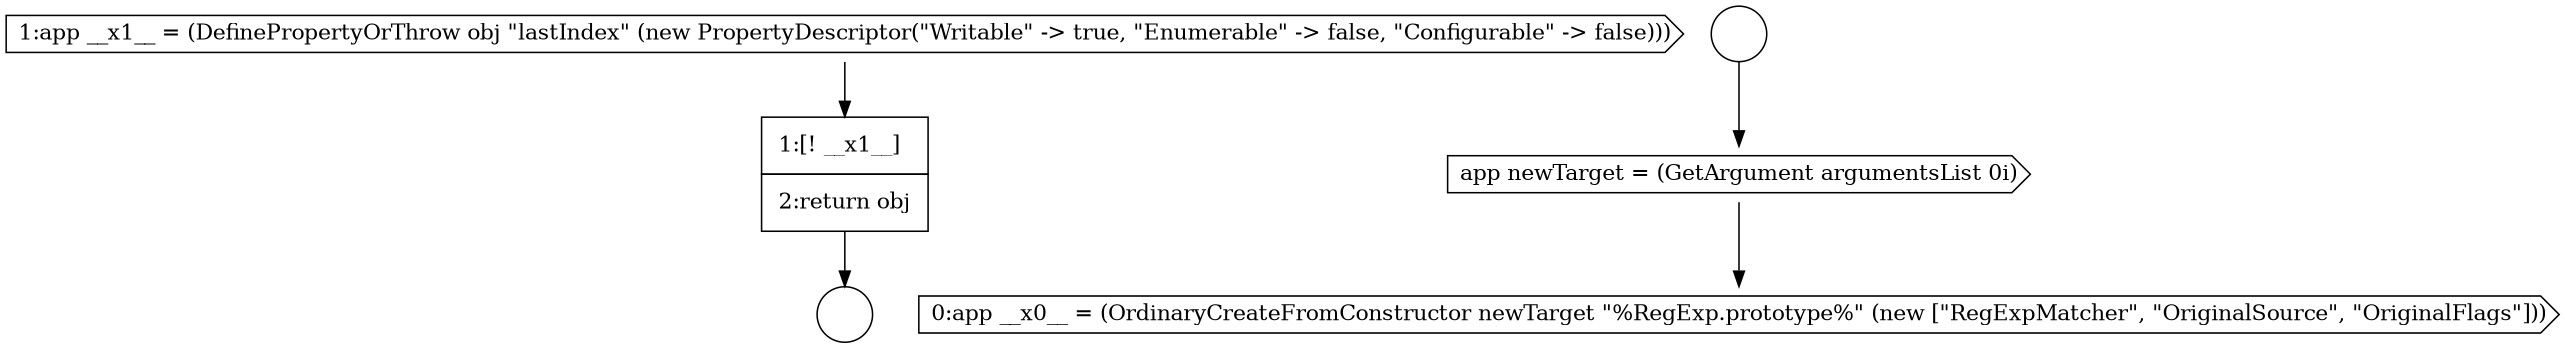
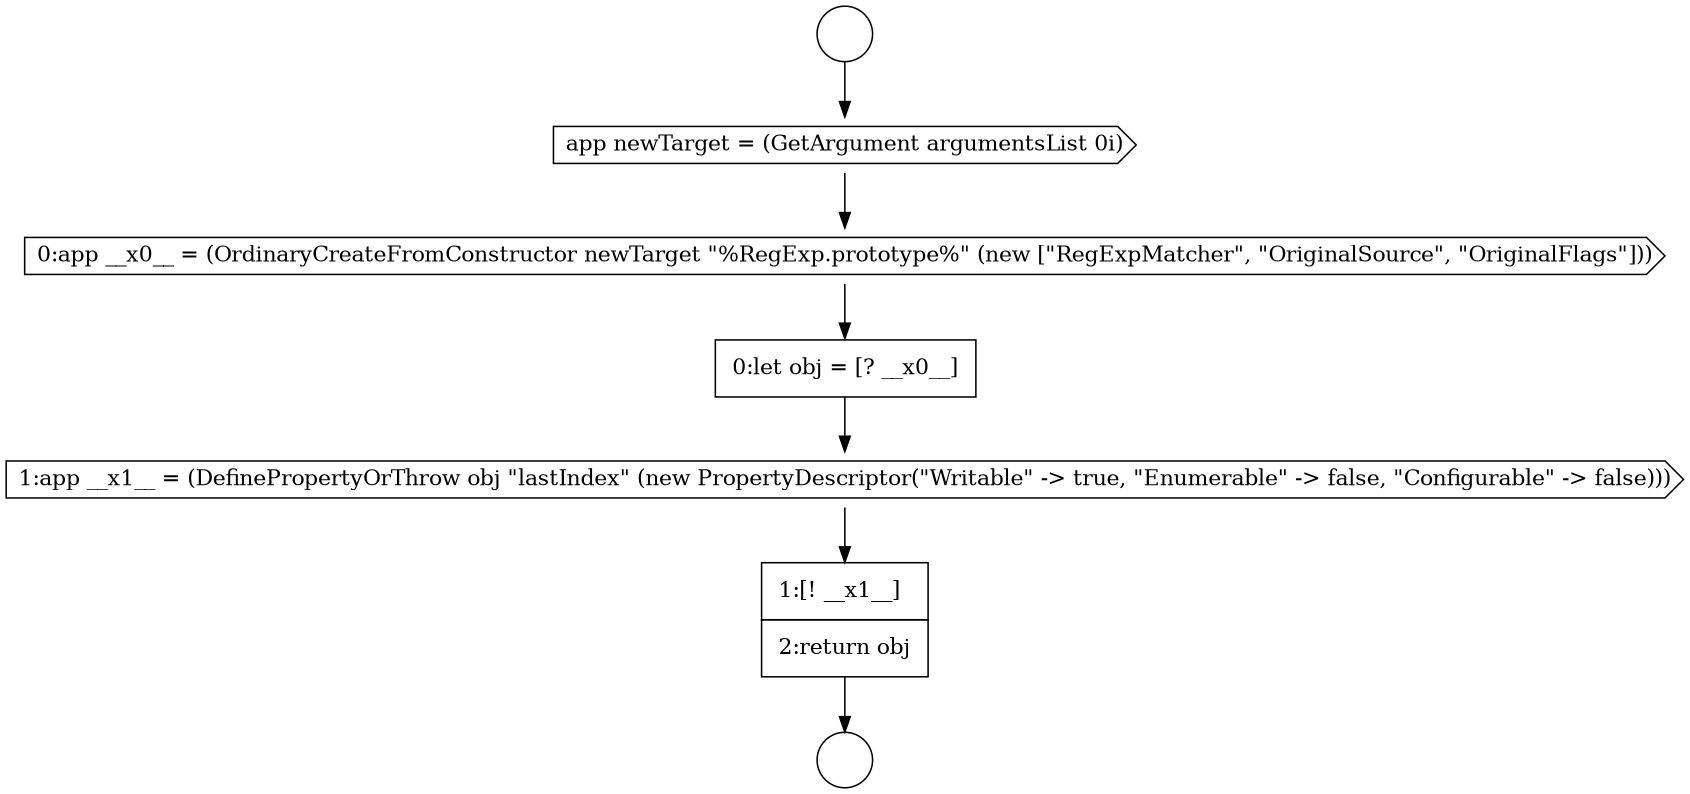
none -> (845, 368)
